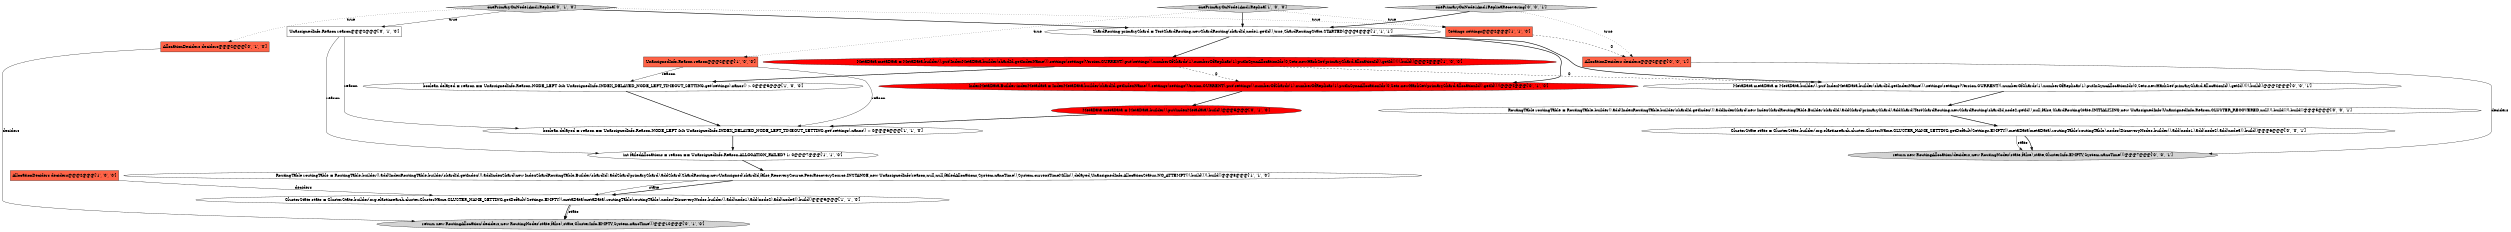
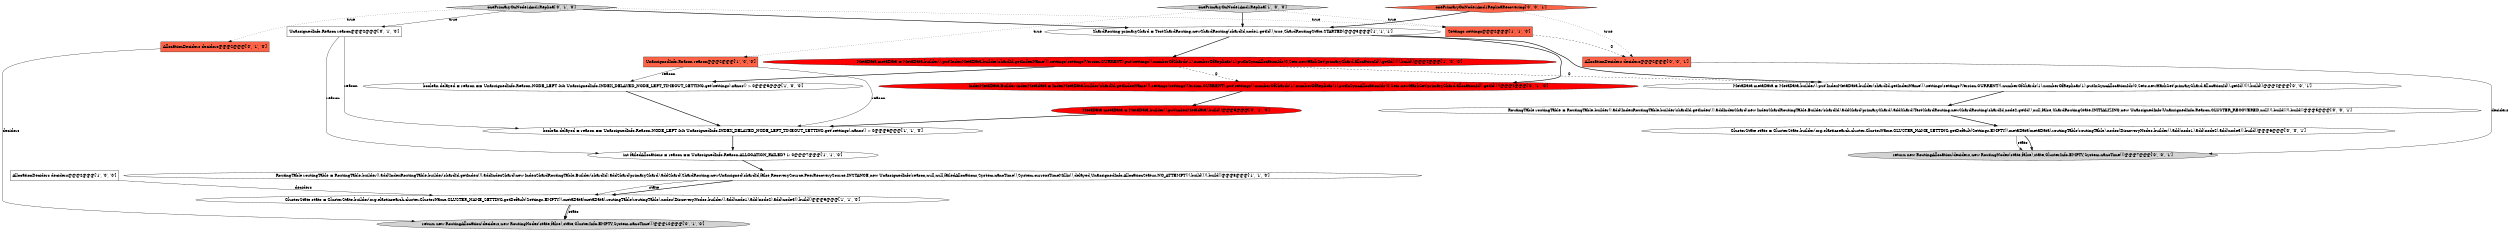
(1491, 8) -> (1491, 8)
(64, 176) -> (64, 176)
